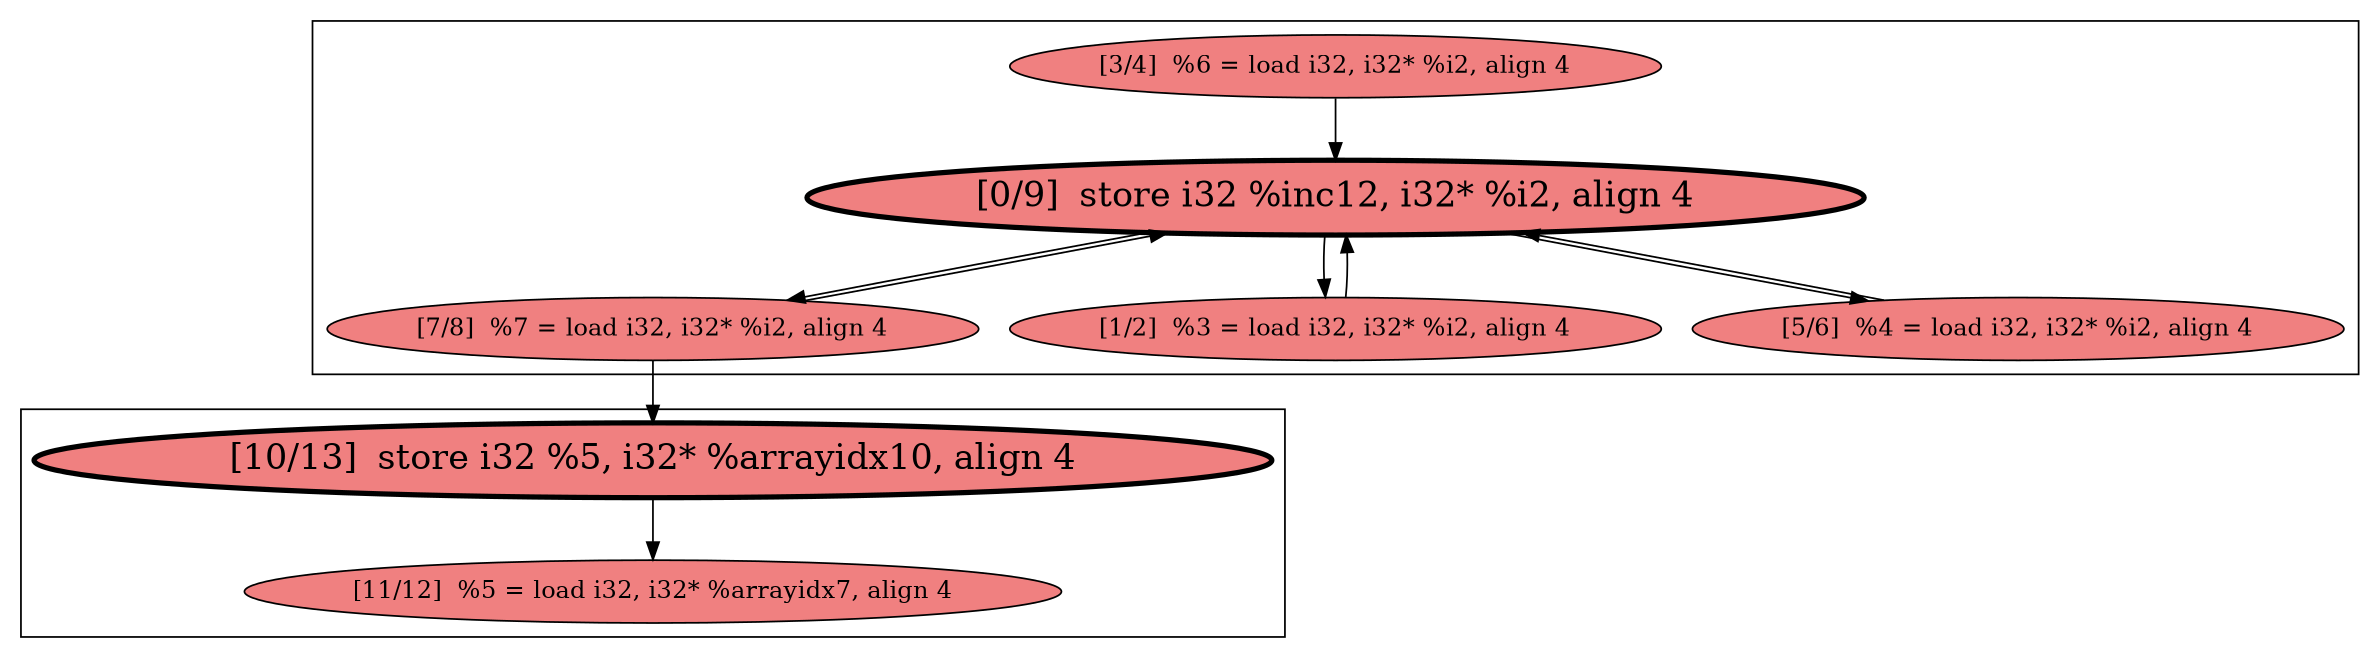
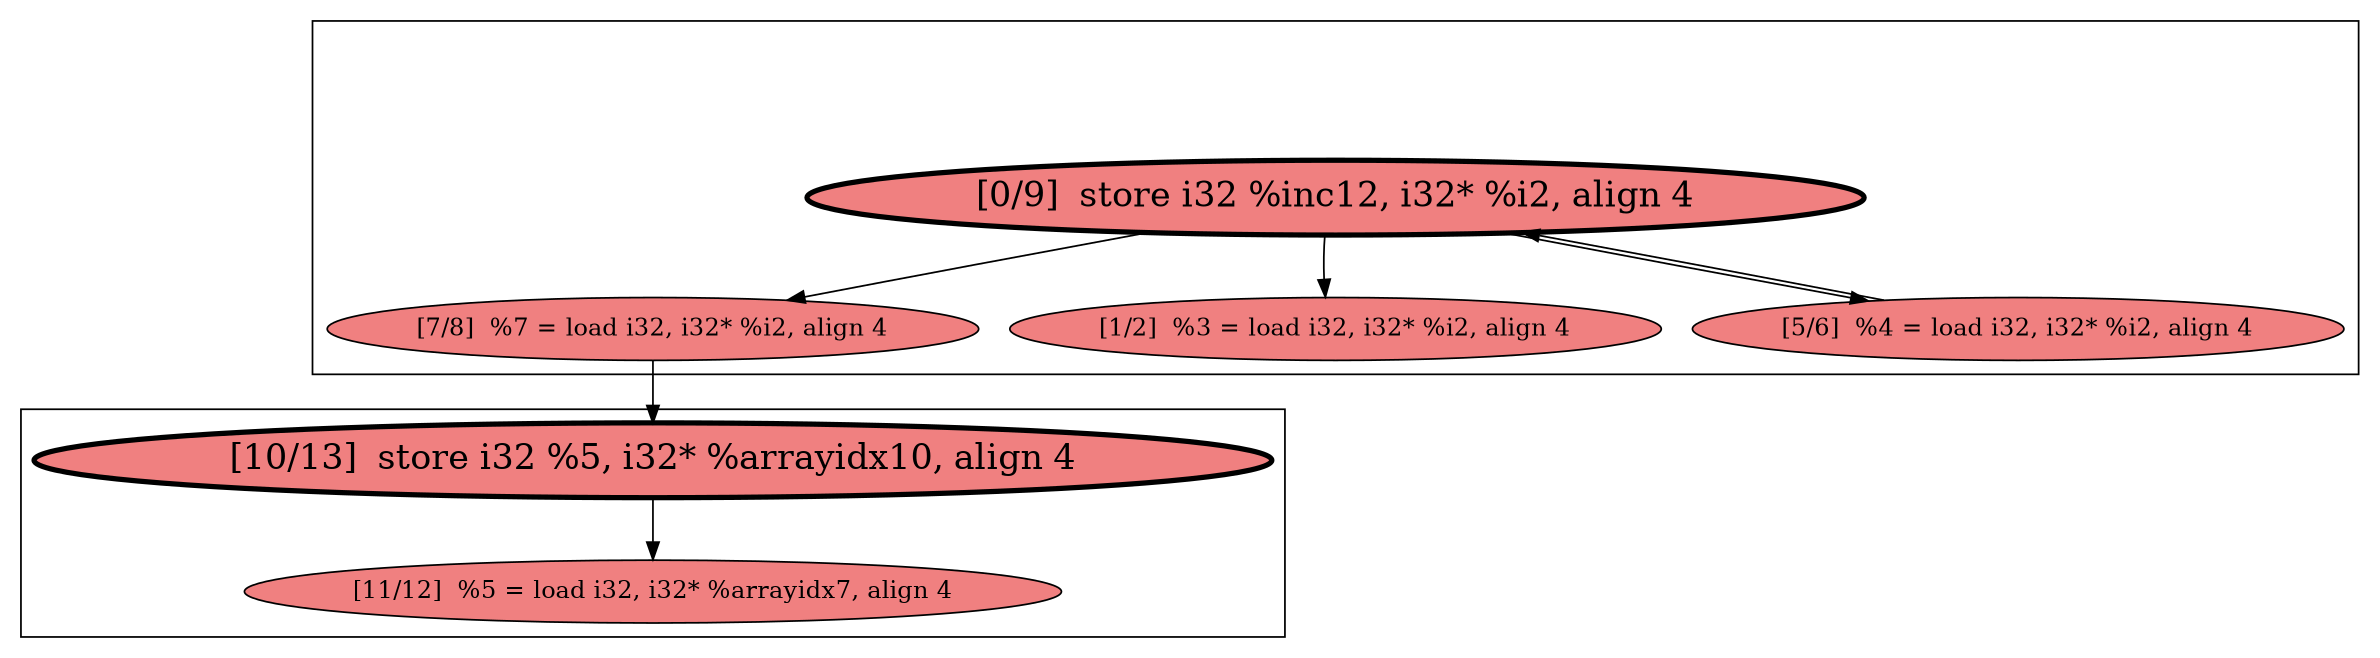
(1336, 66) -> none
(977, 269) -> none
(1347, 275) -> none
